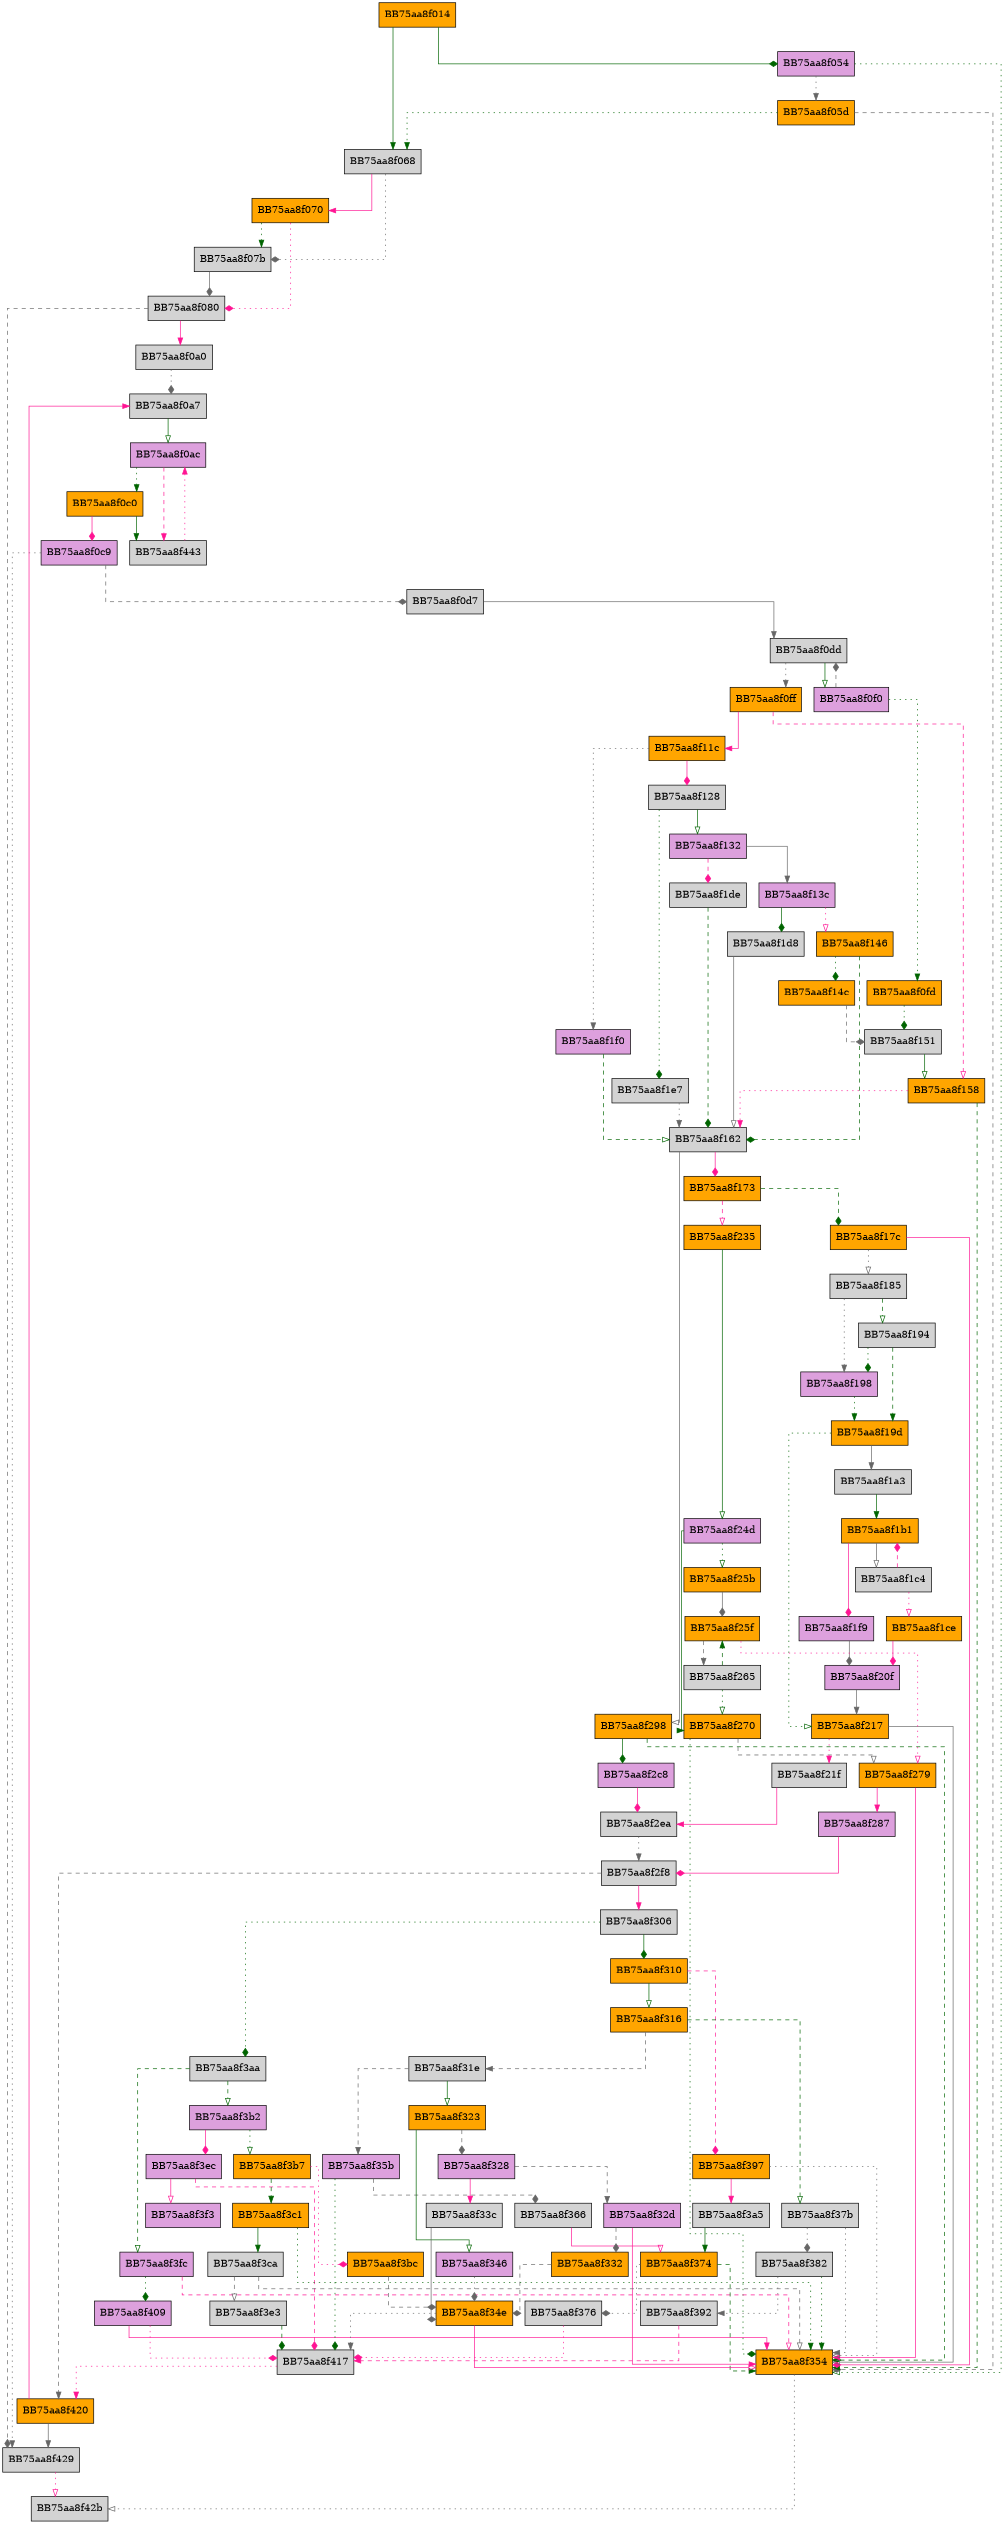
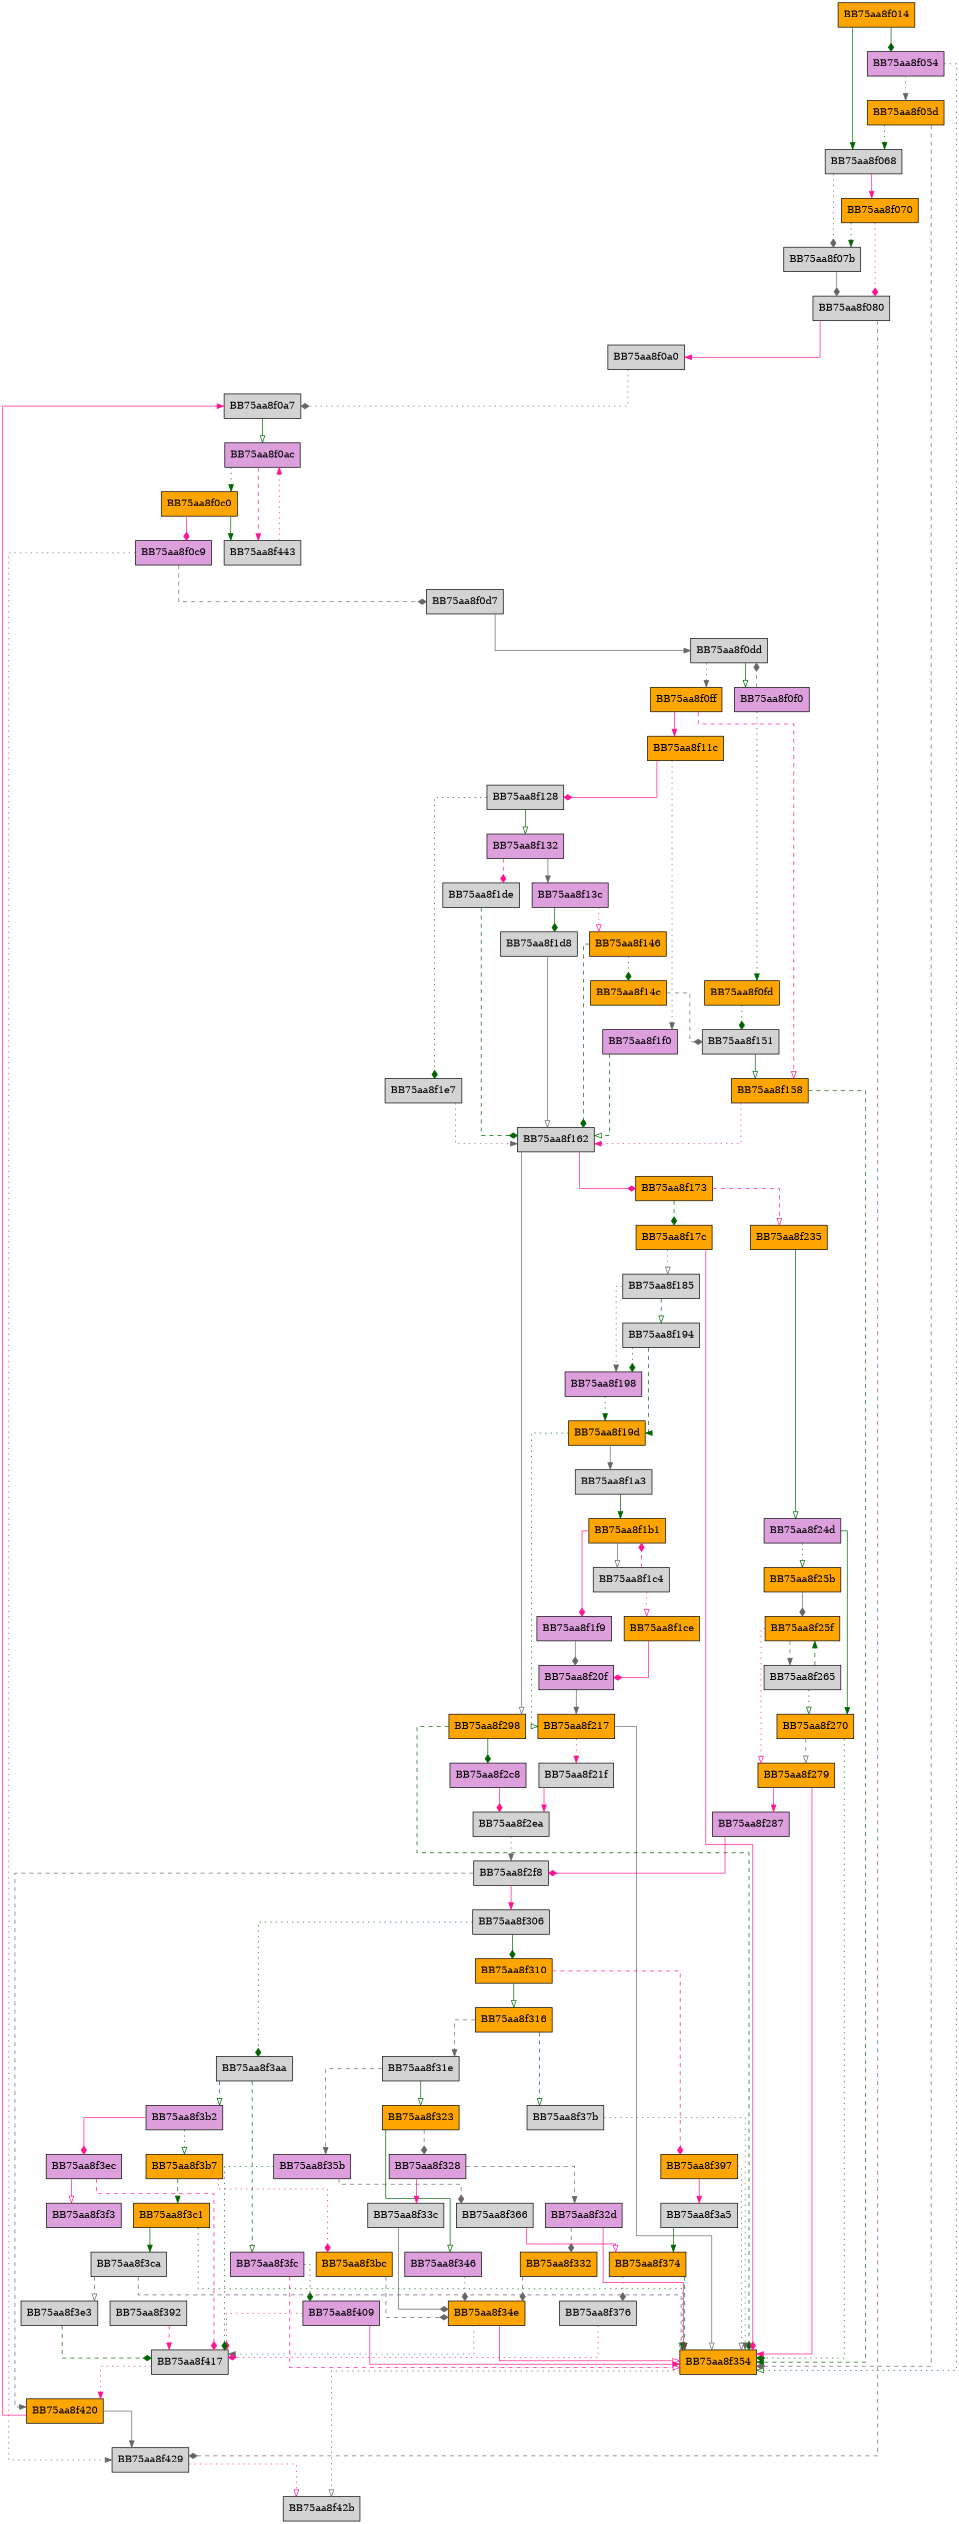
(794, 2264) -> none
